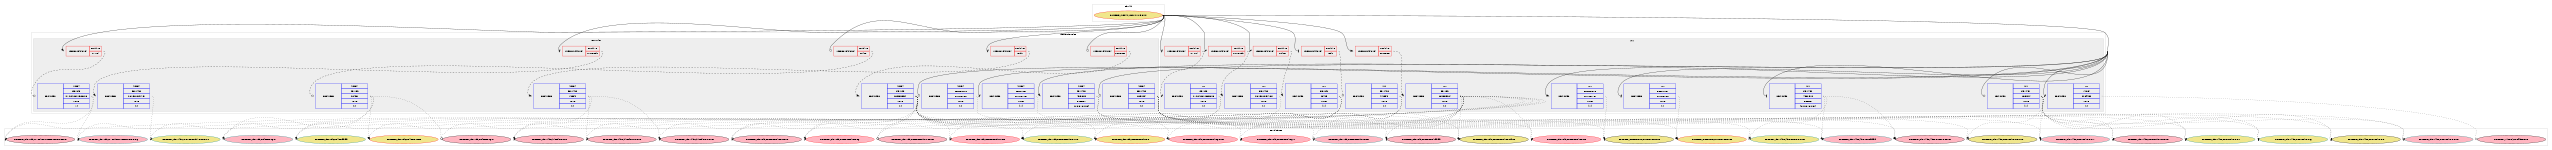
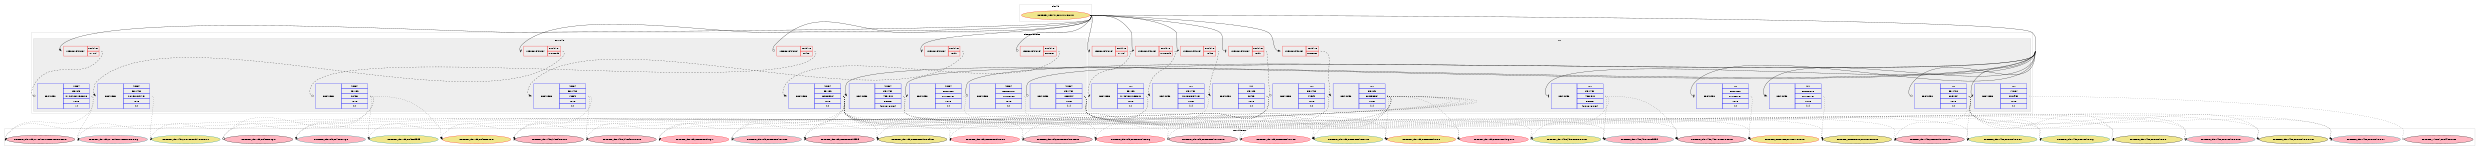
(695, 139) -> none
